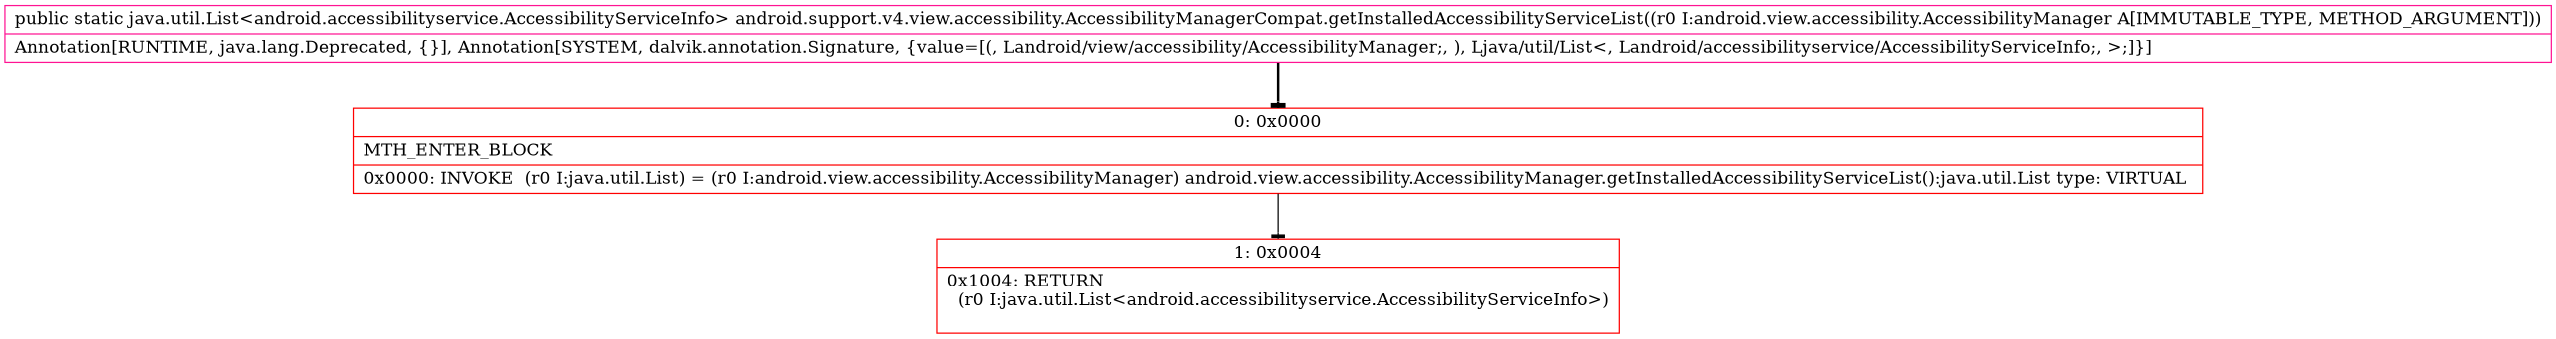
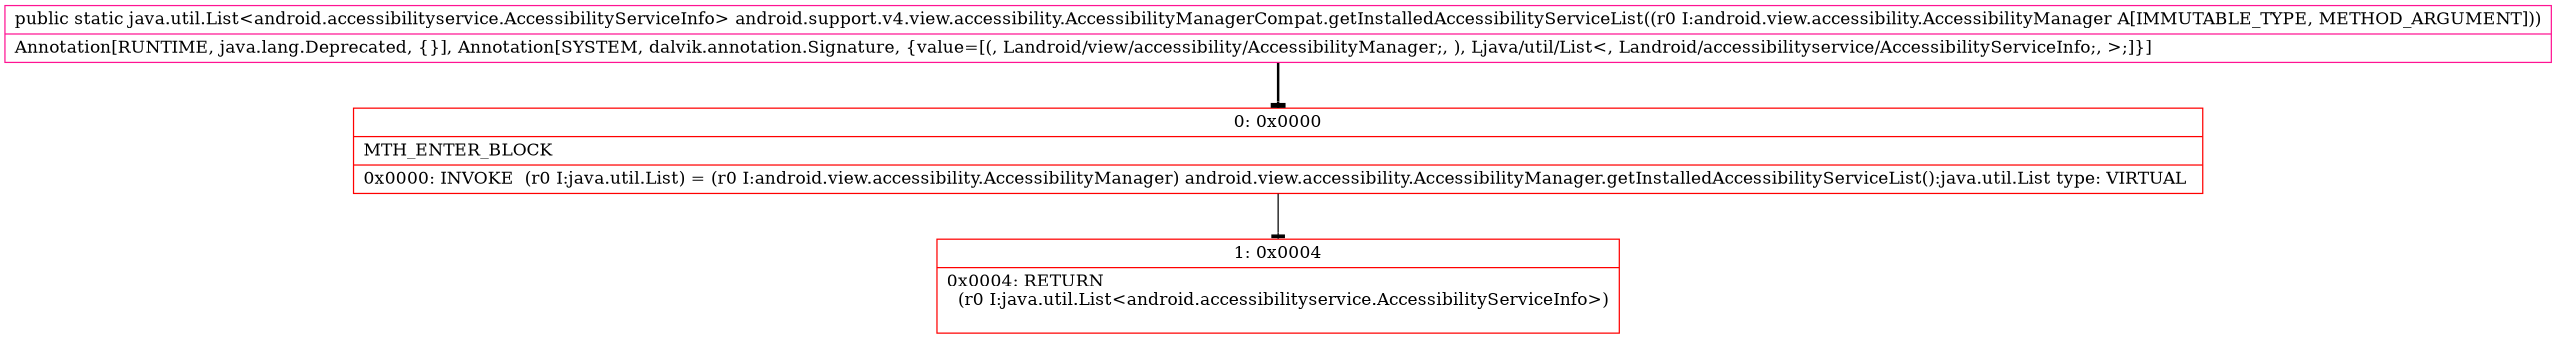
(1031, 281) -> (1031, 281)
